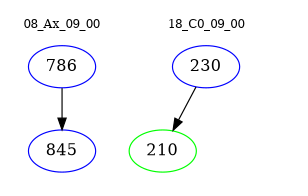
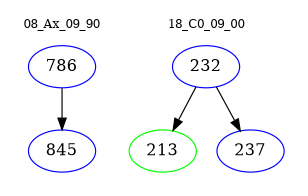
(62, 25) -> (62, 25)
(206, 67) -> (206, 67)
(163, 151) -> (163, 151)
none -> (251, 151)
